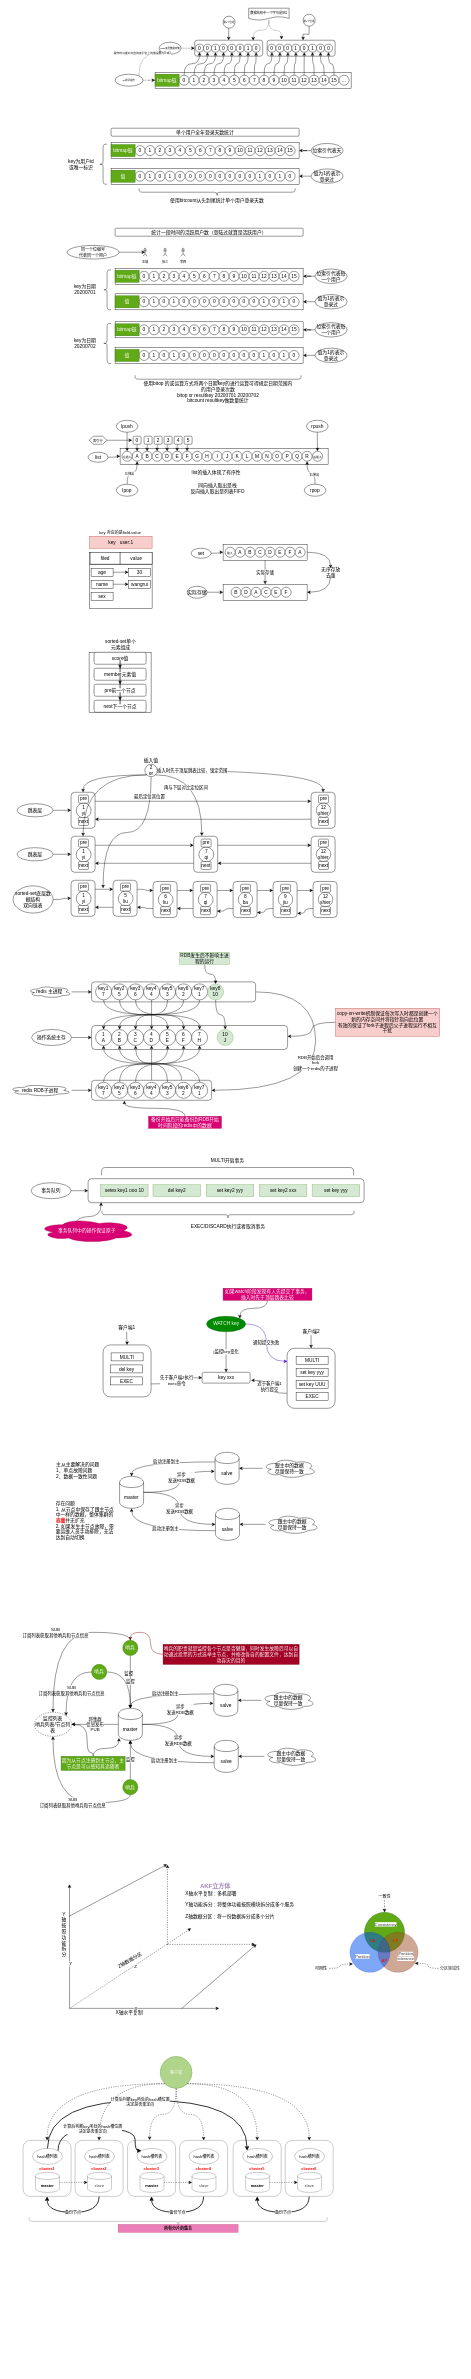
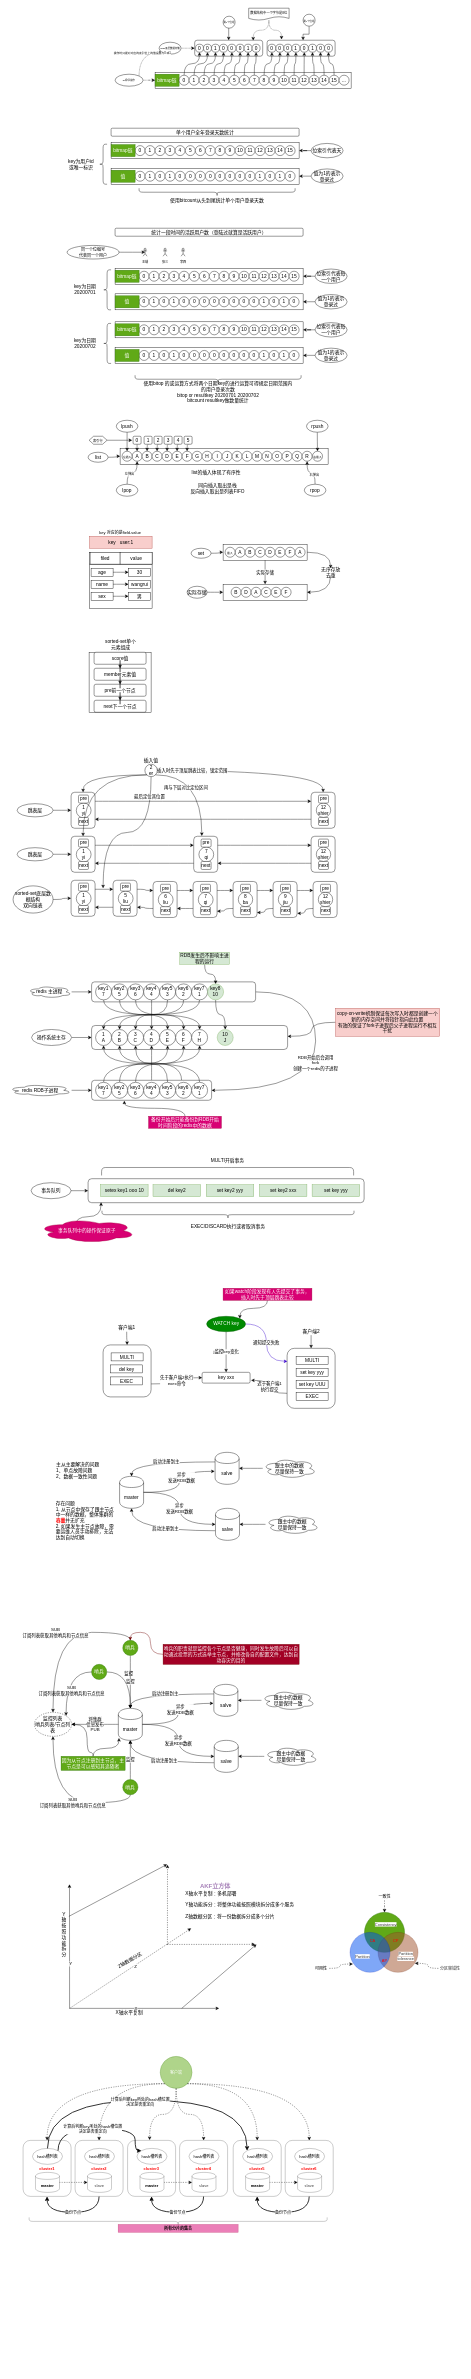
none -> (124, 596)
none -> (139, 596)
